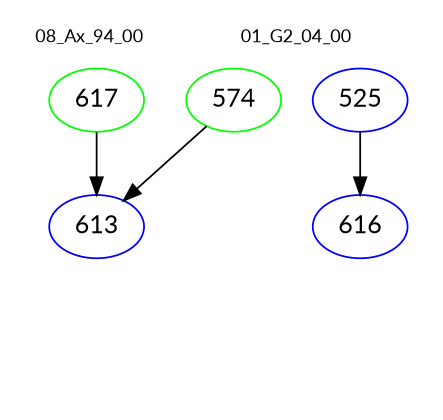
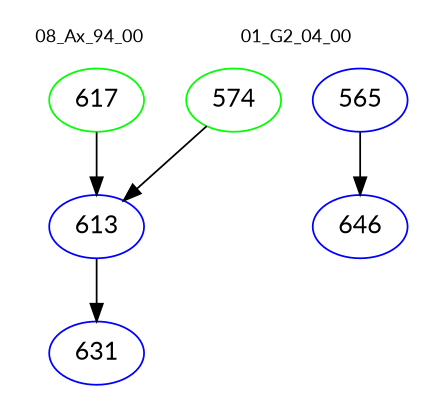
(360, 100) -> (360, 100)
(360, 227) -> (360, 227)
none -> (97, 353)
